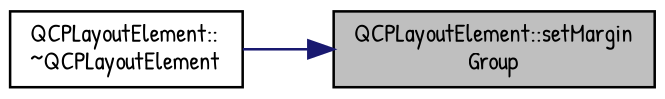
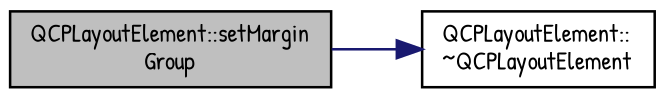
(275, 49) -> (364, 49)
